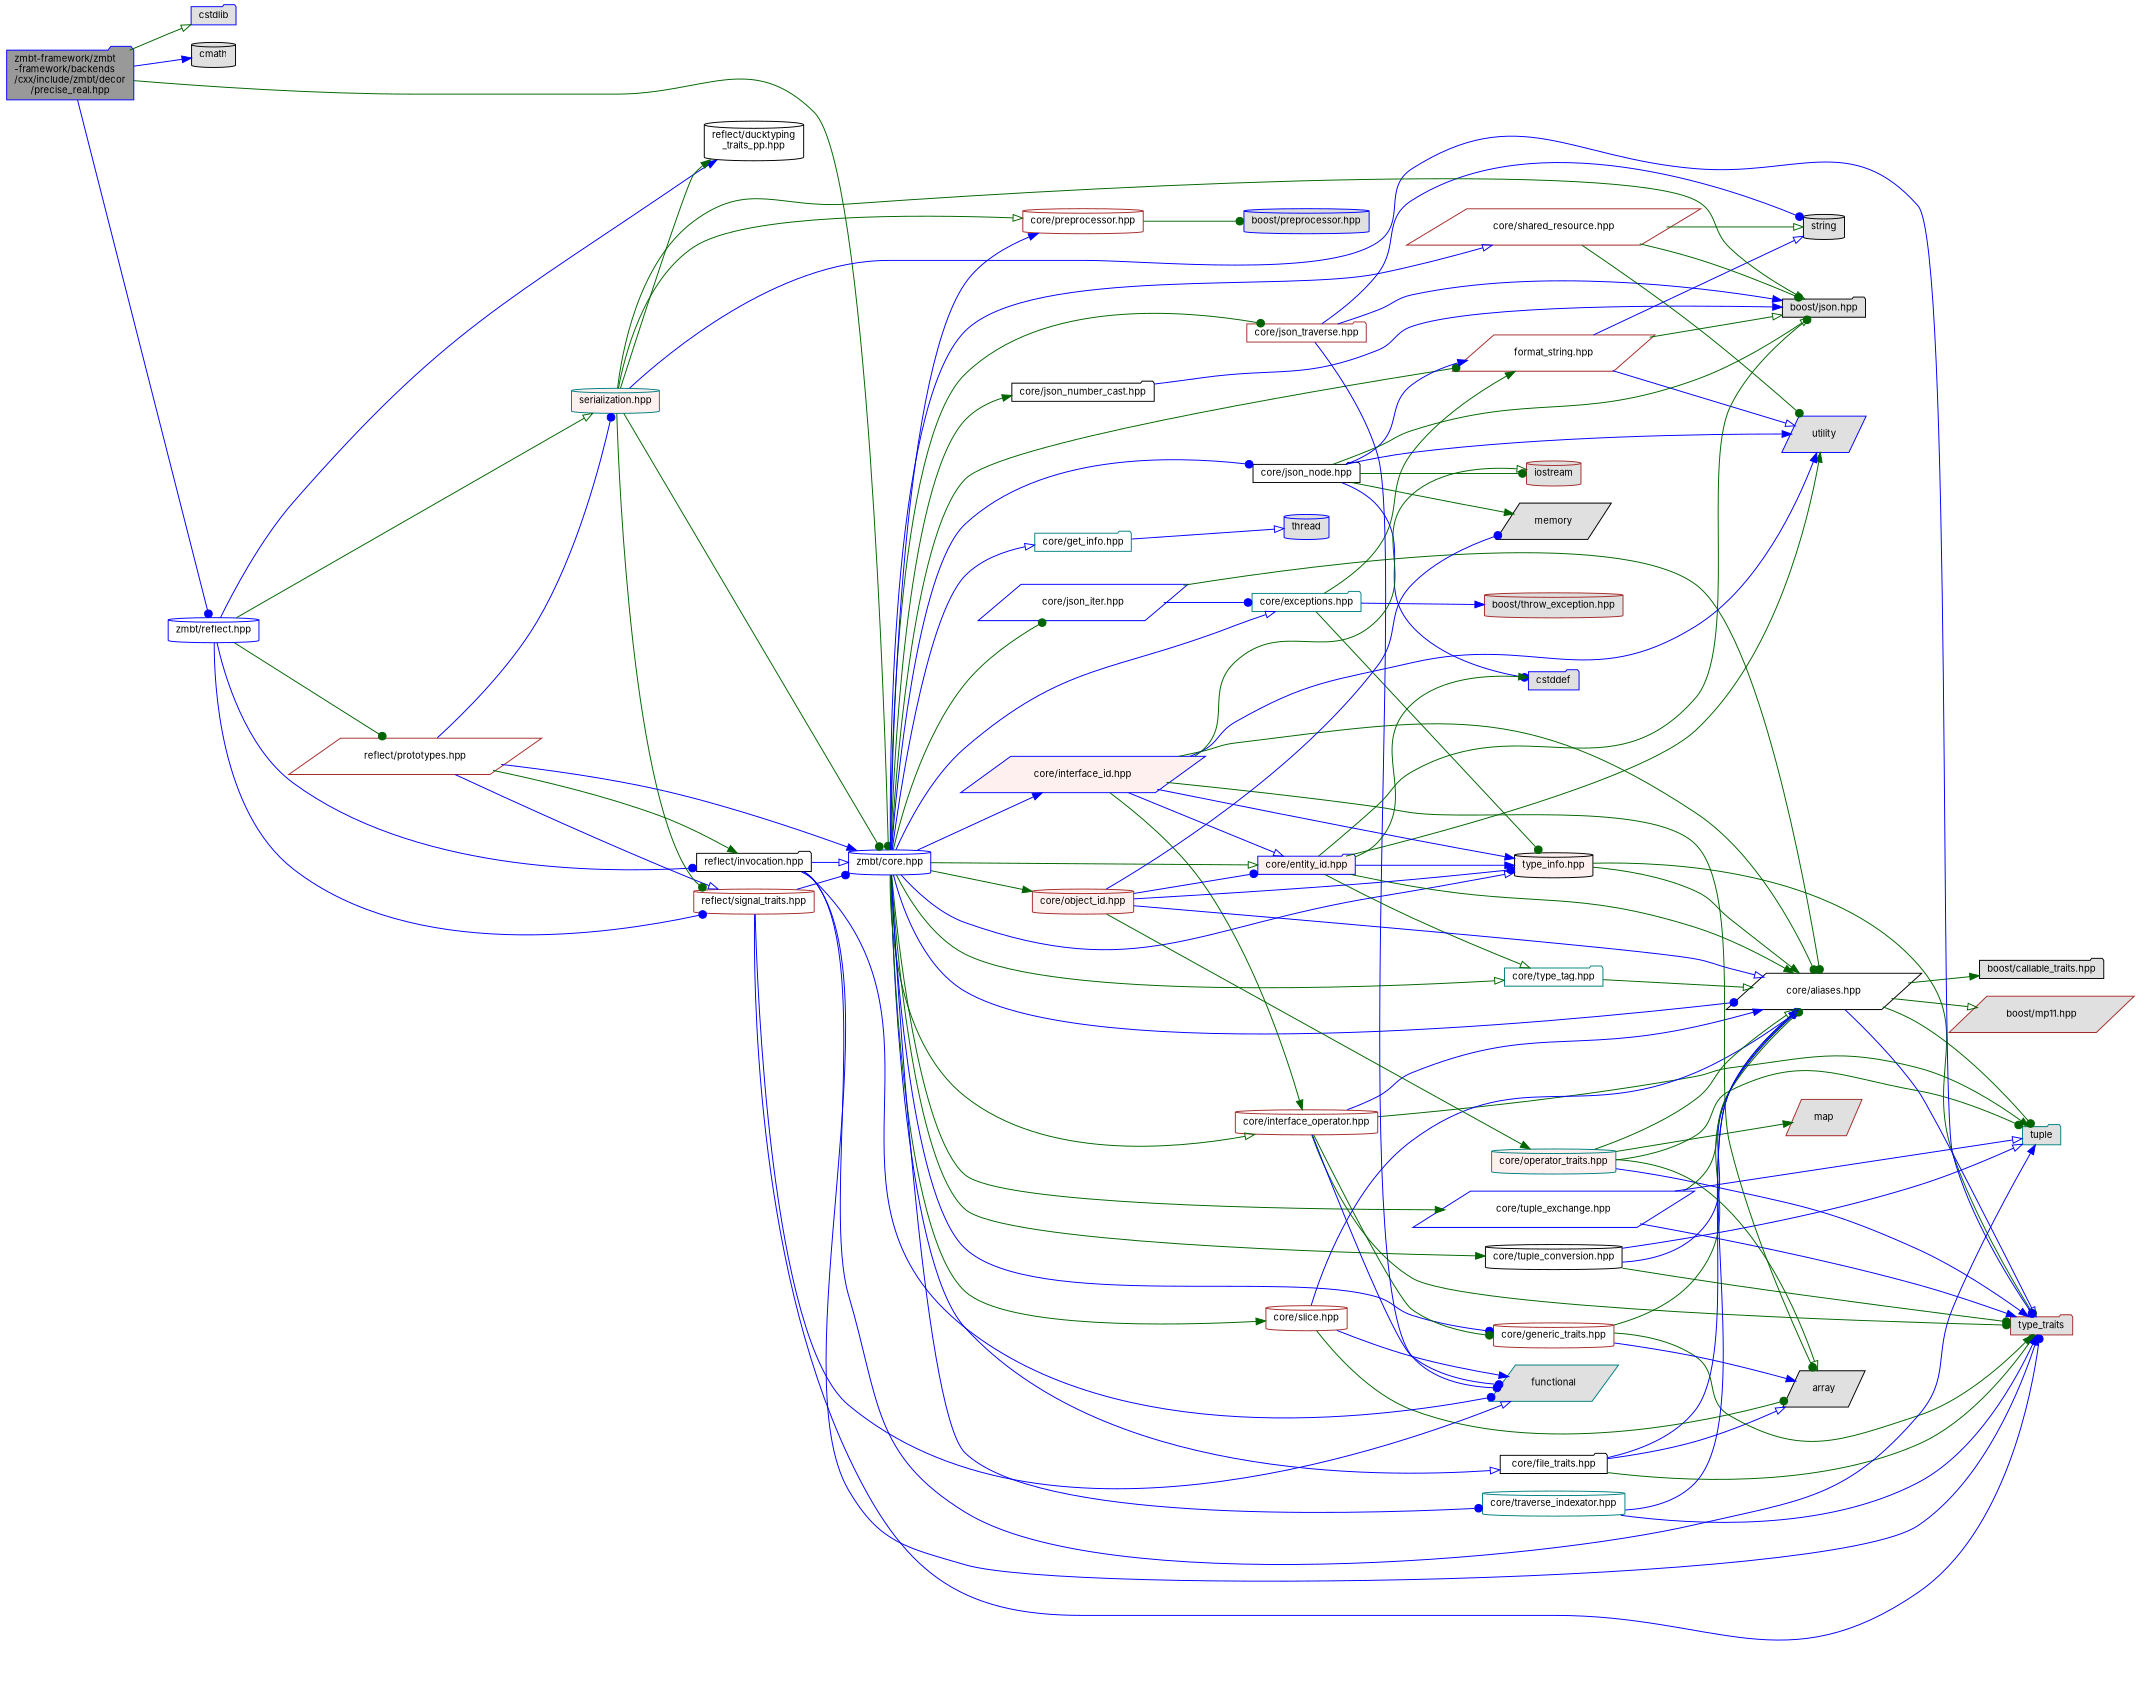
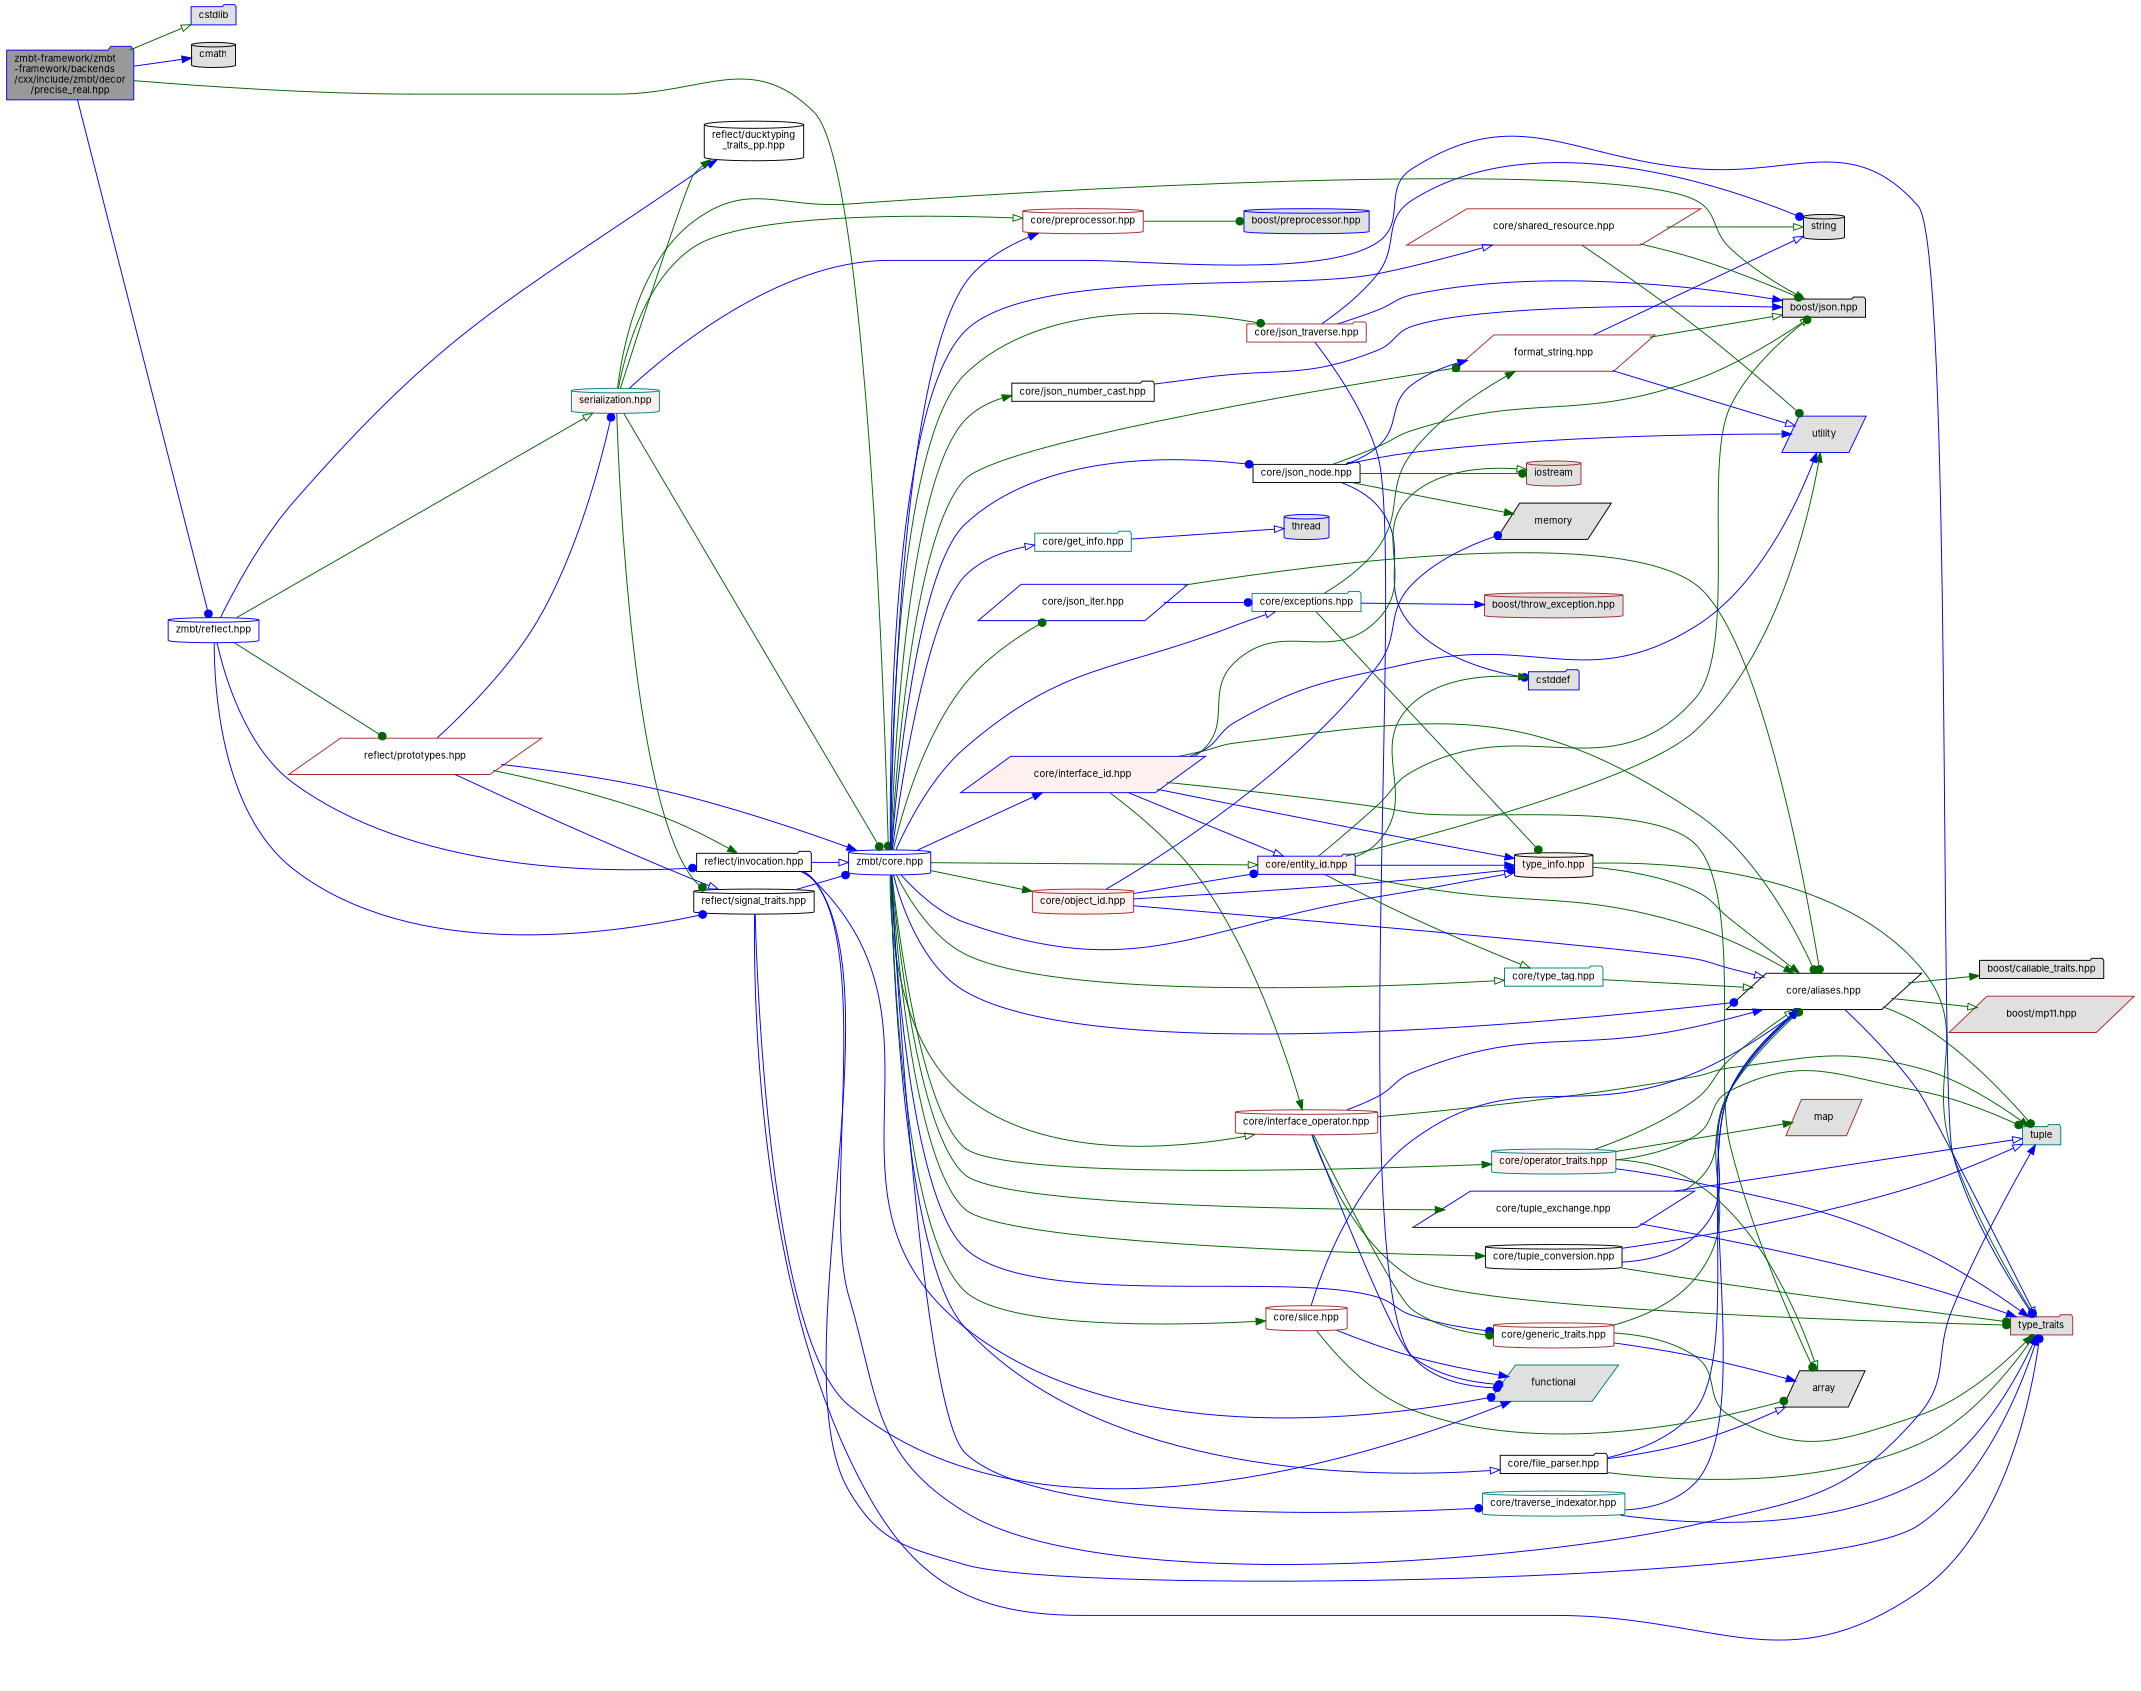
(754, 902) -> (754, 902)
(1304, 1023) -> (1079, 1167)
(923, 1451) -> (923, 1451)
(1554, 1464) -> (1554, 1464)
